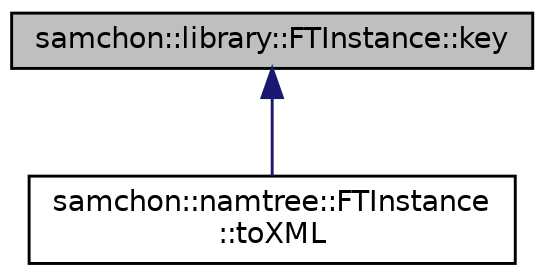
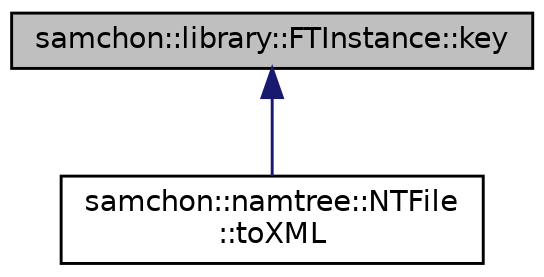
(272, 220) -> (272, 220)
